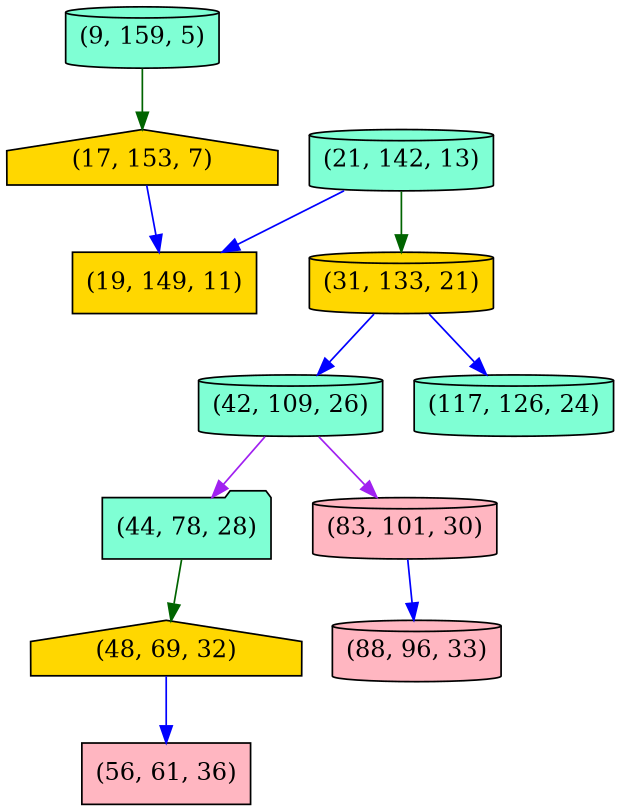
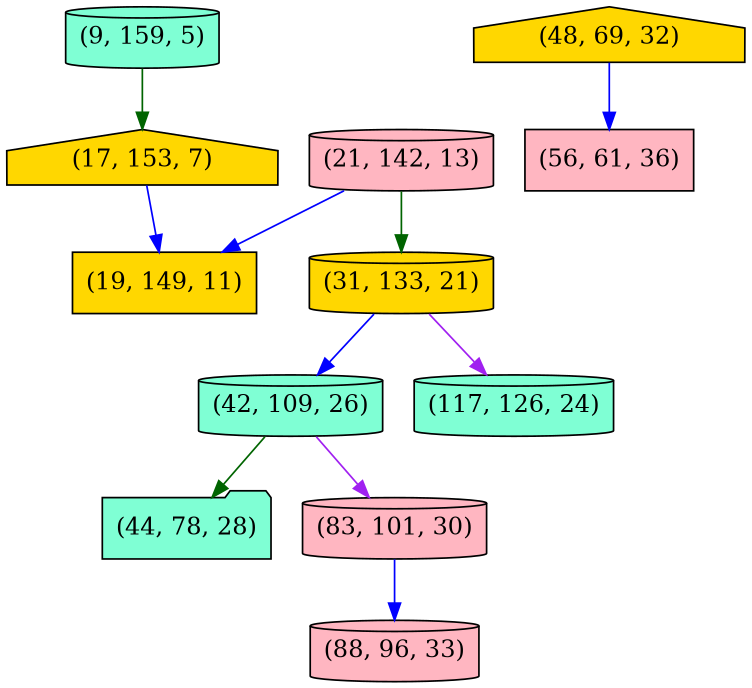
(401, 160) -> (401, 160)
(452, 338) -> (452, 338)
(244, 460) -> (244, 460)
(178, 582) -> none
